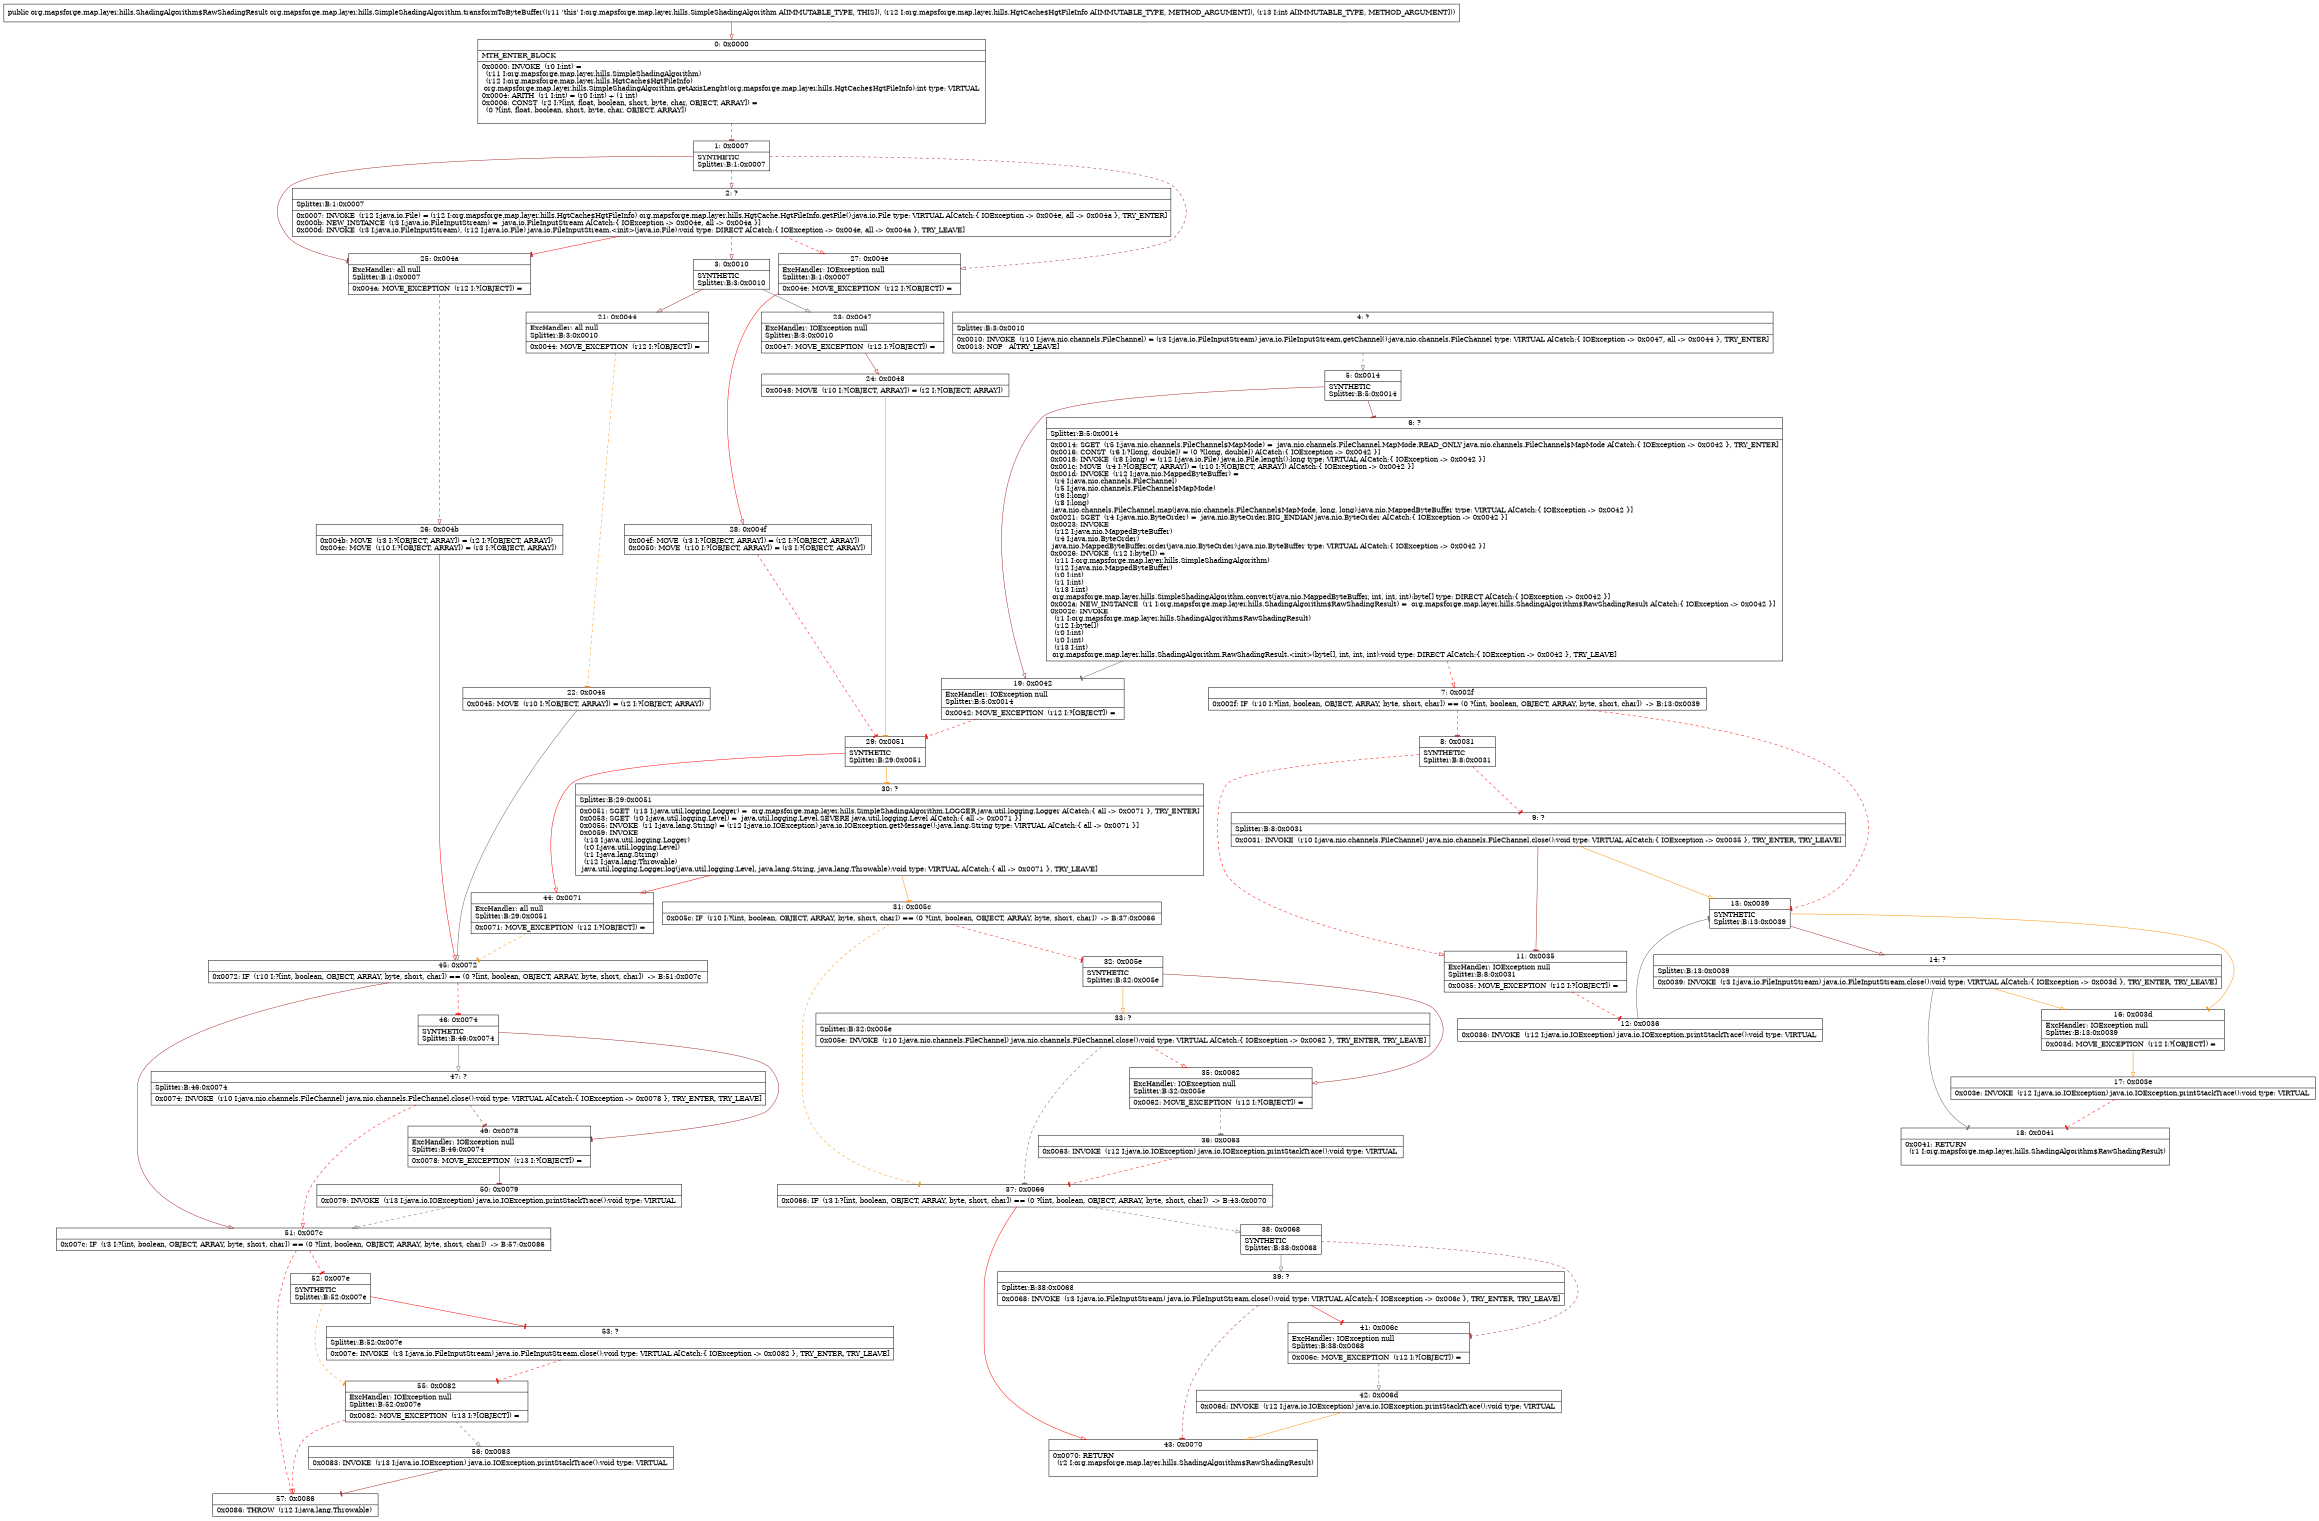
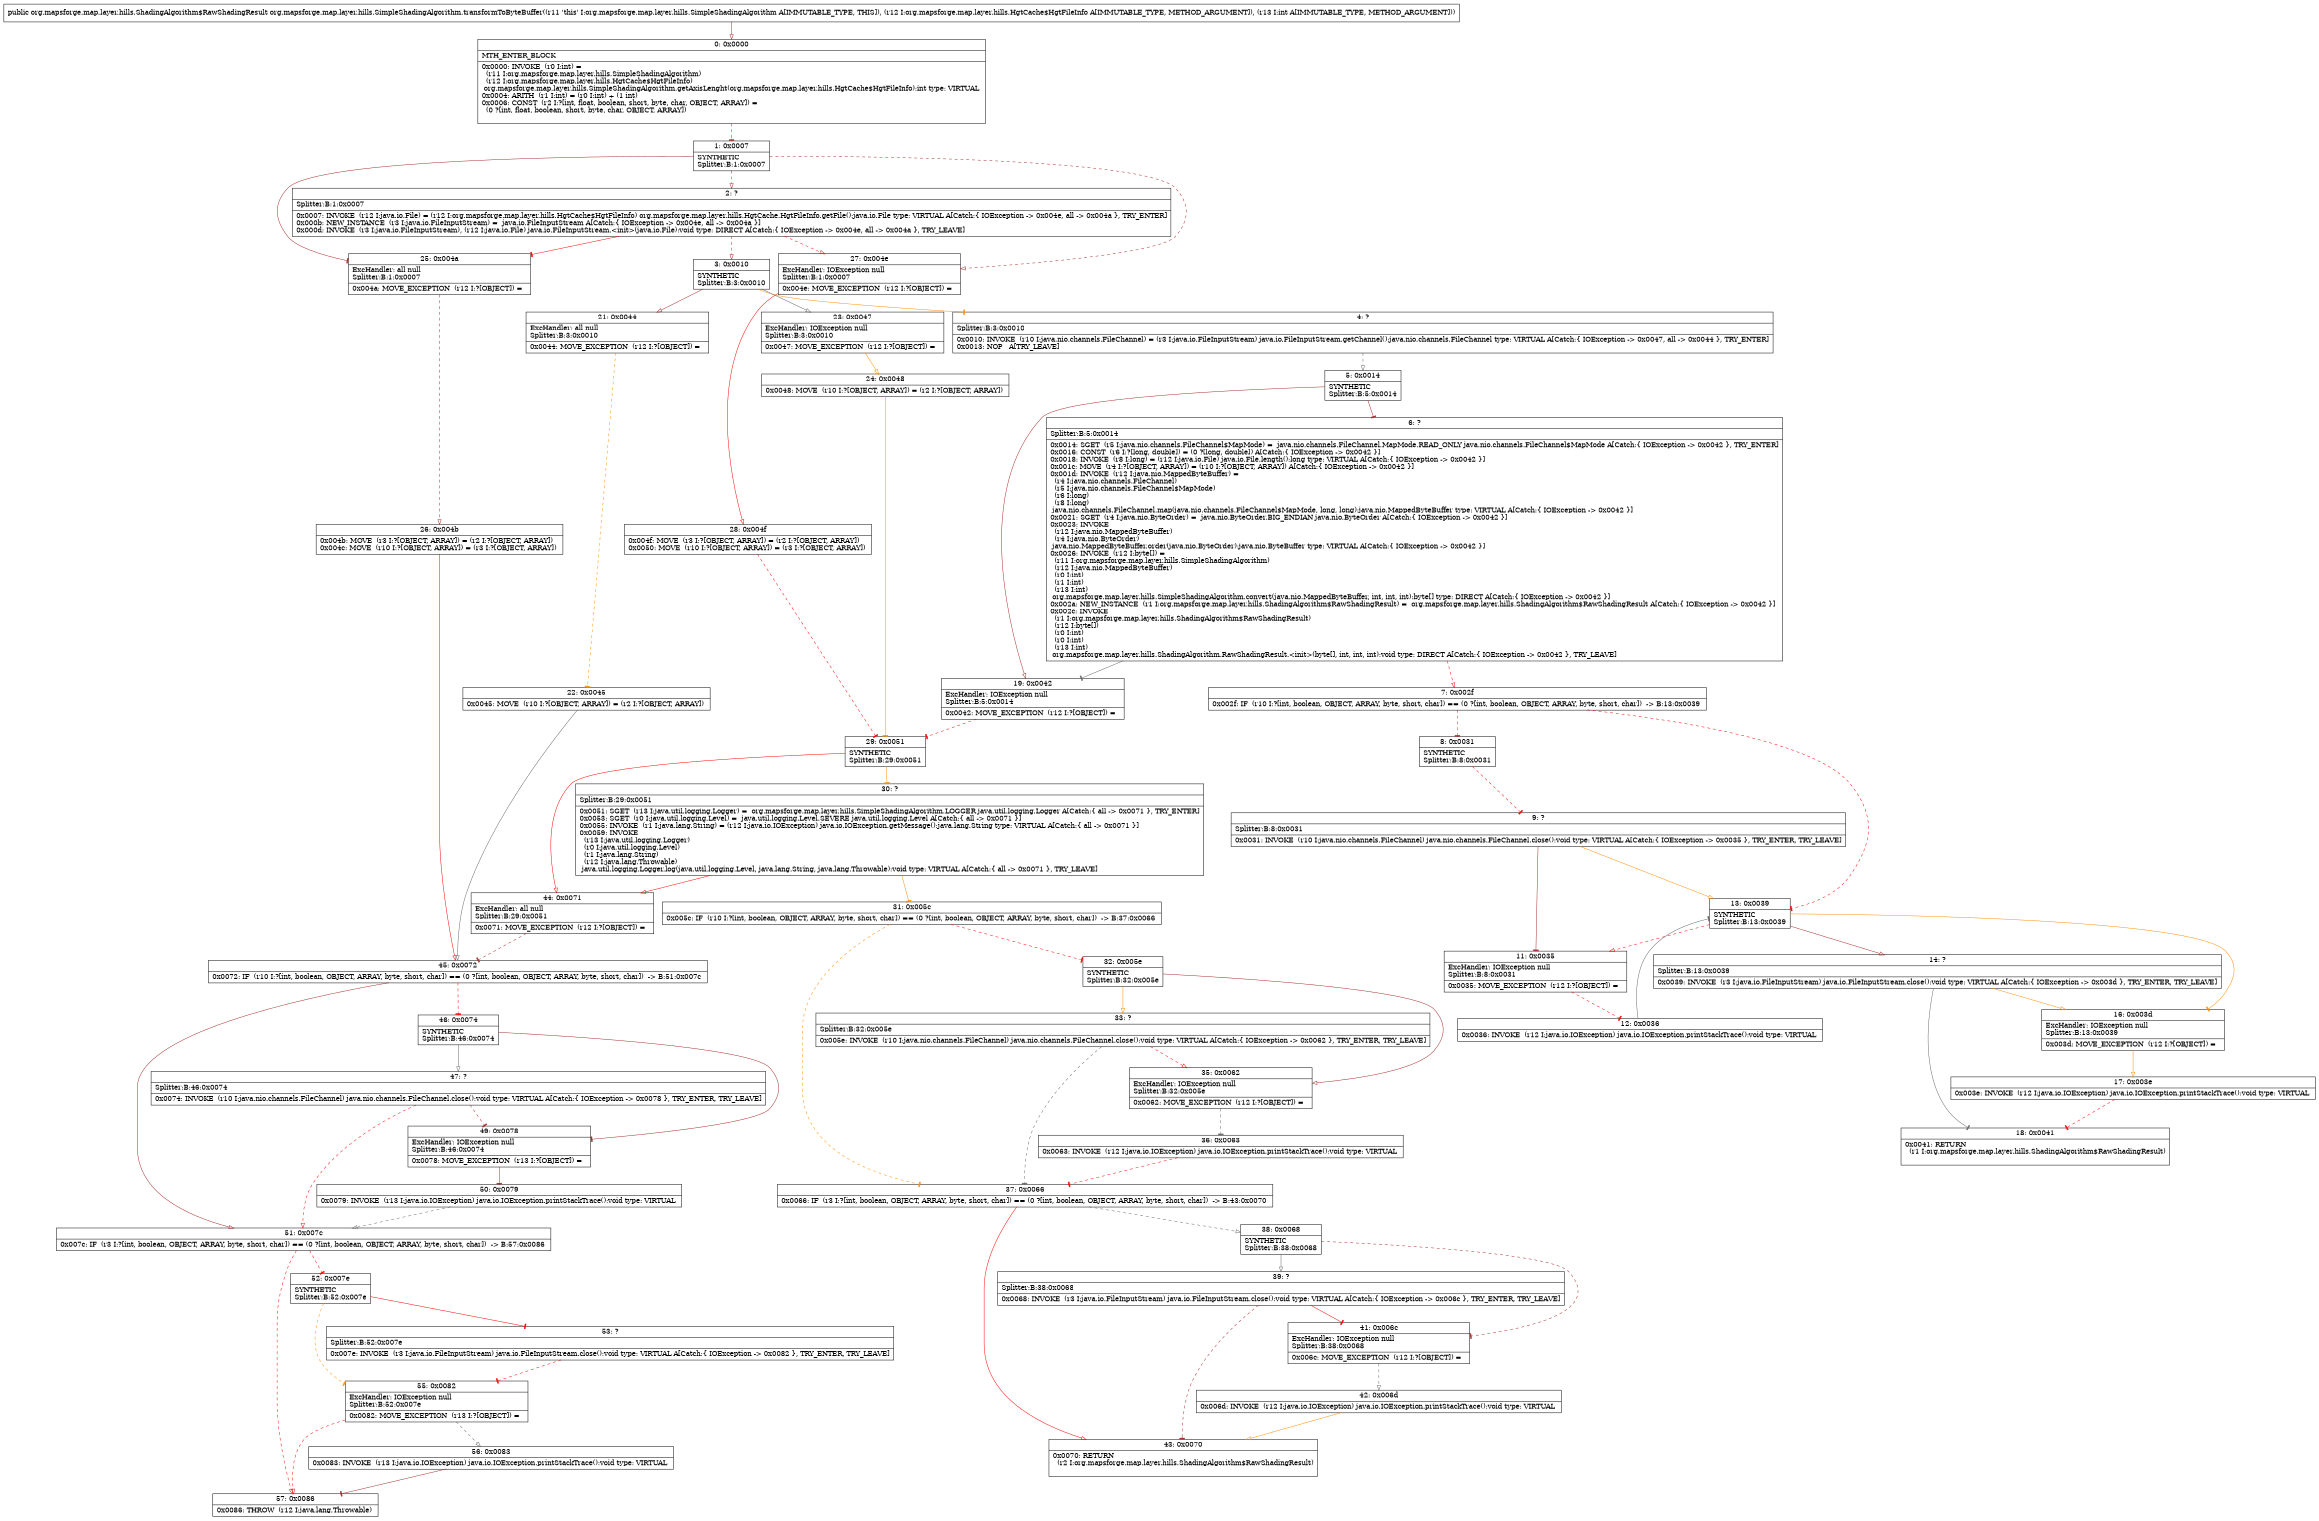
none -> (860, 305)
(871, 362) -> (871, 362)
(1219, 846) -> (1657, 939)
(503, 946) -> (503, 946)
